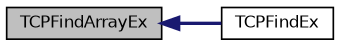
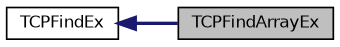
(200, 23) -> (157, 23)
